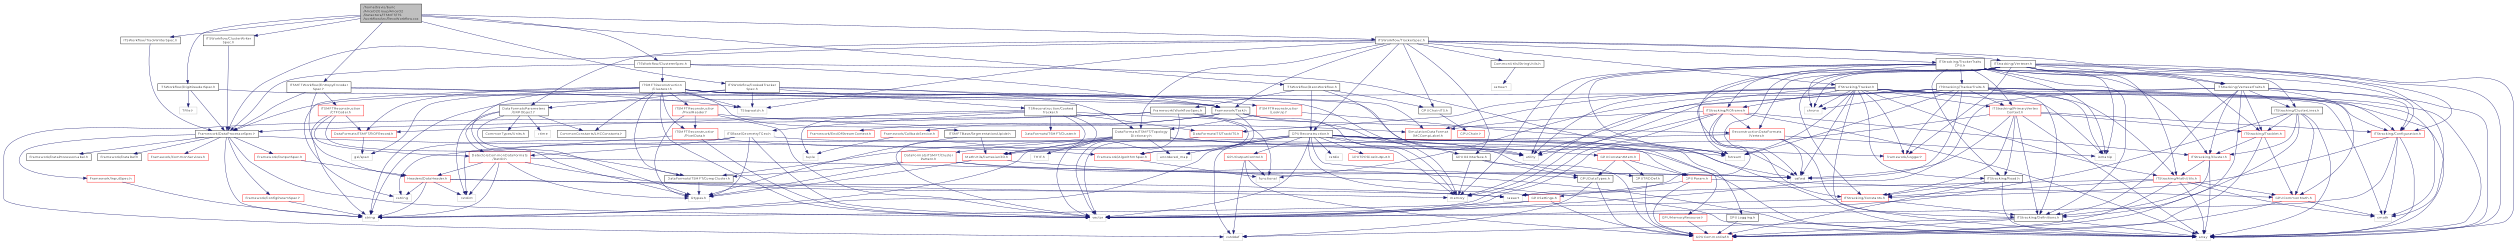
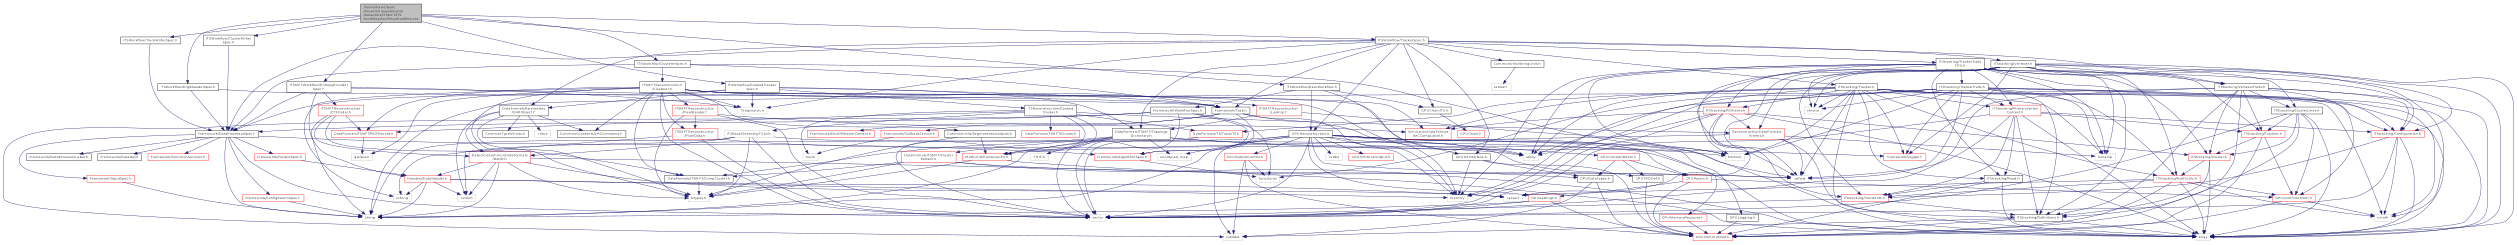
(188, 111) -> none
(980, 134) -> (980, 134)
